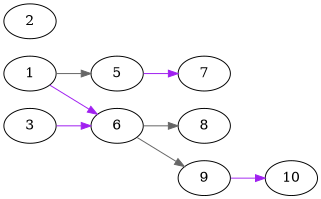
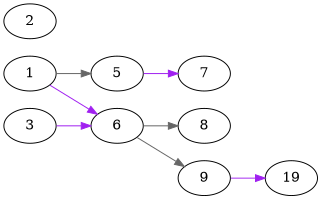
(291, 178) -> (291, 178)
